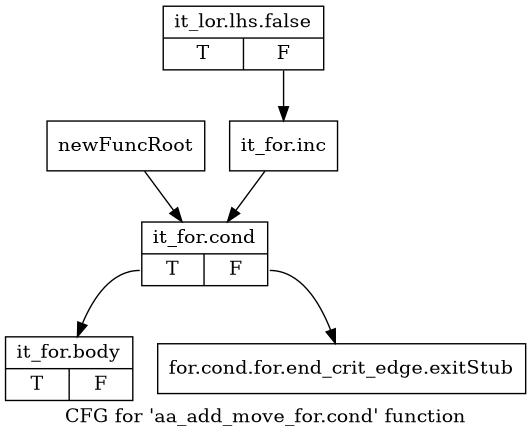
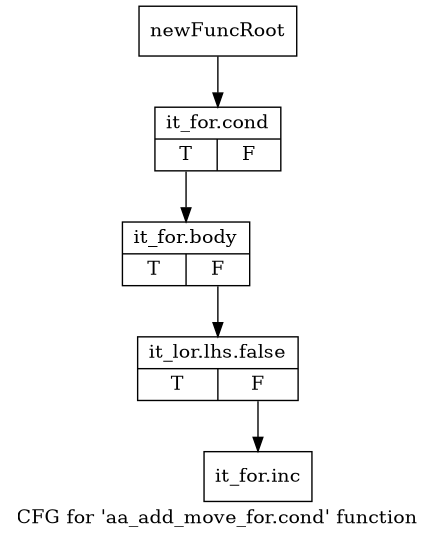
(250, 191) -> none
none -> (218, 304)
(342, 369) -> none
